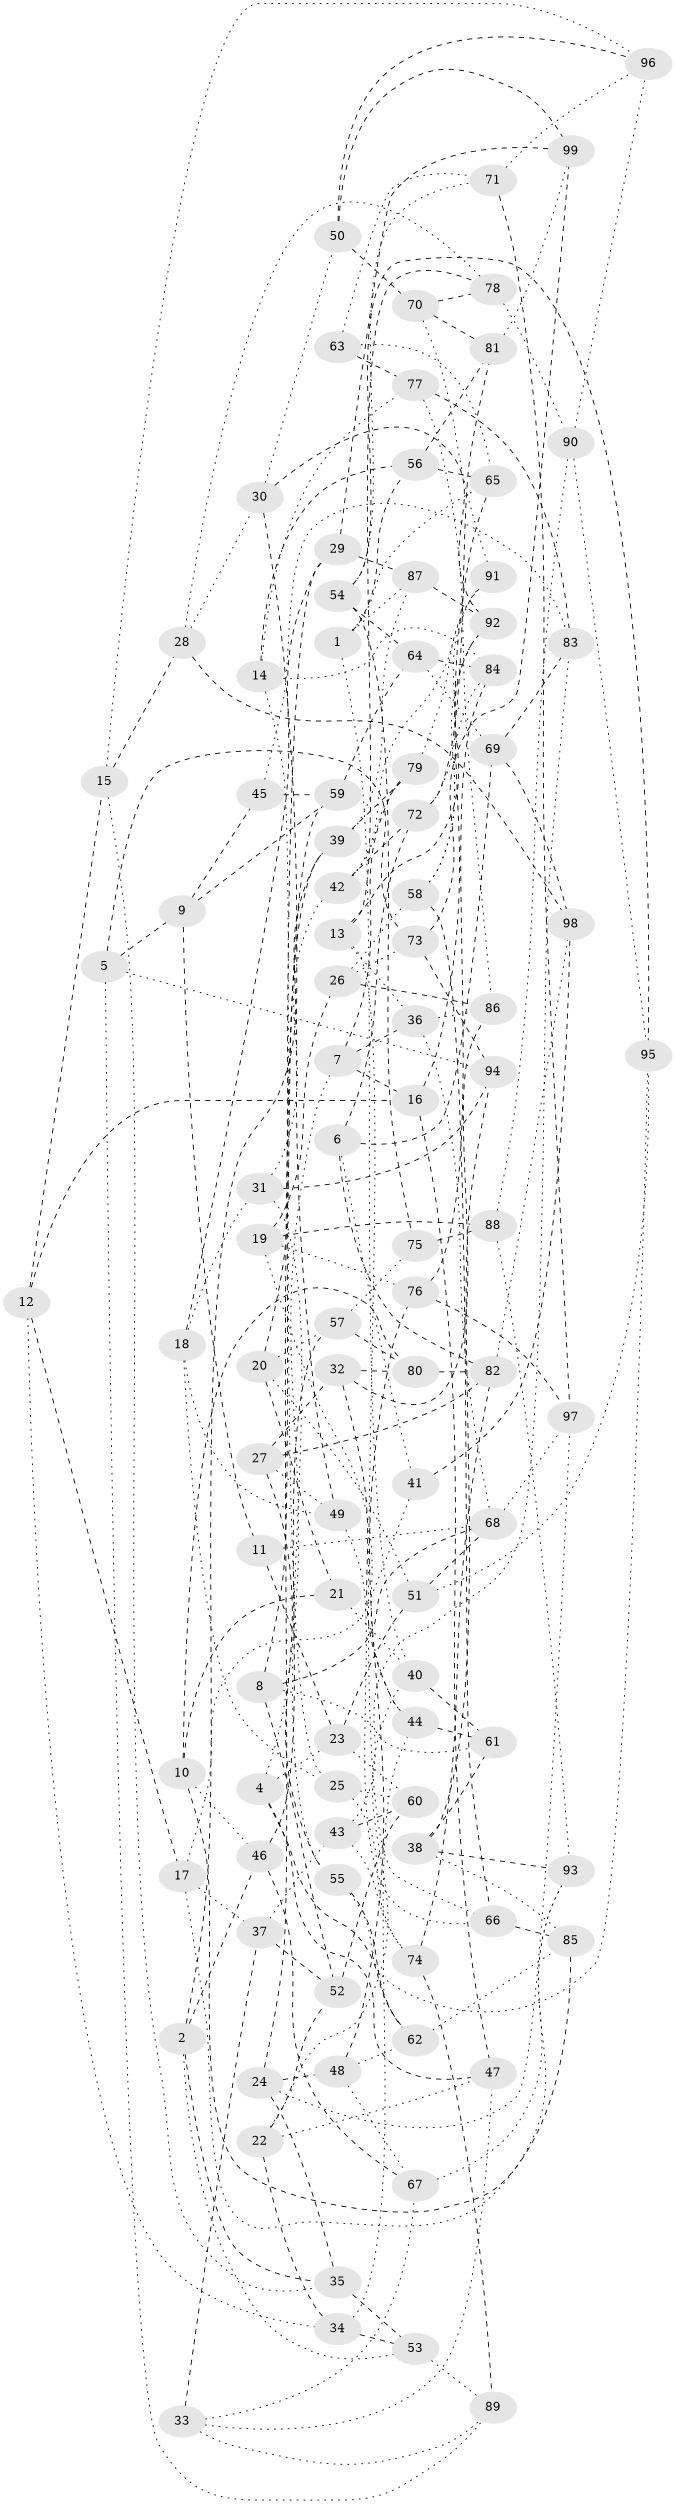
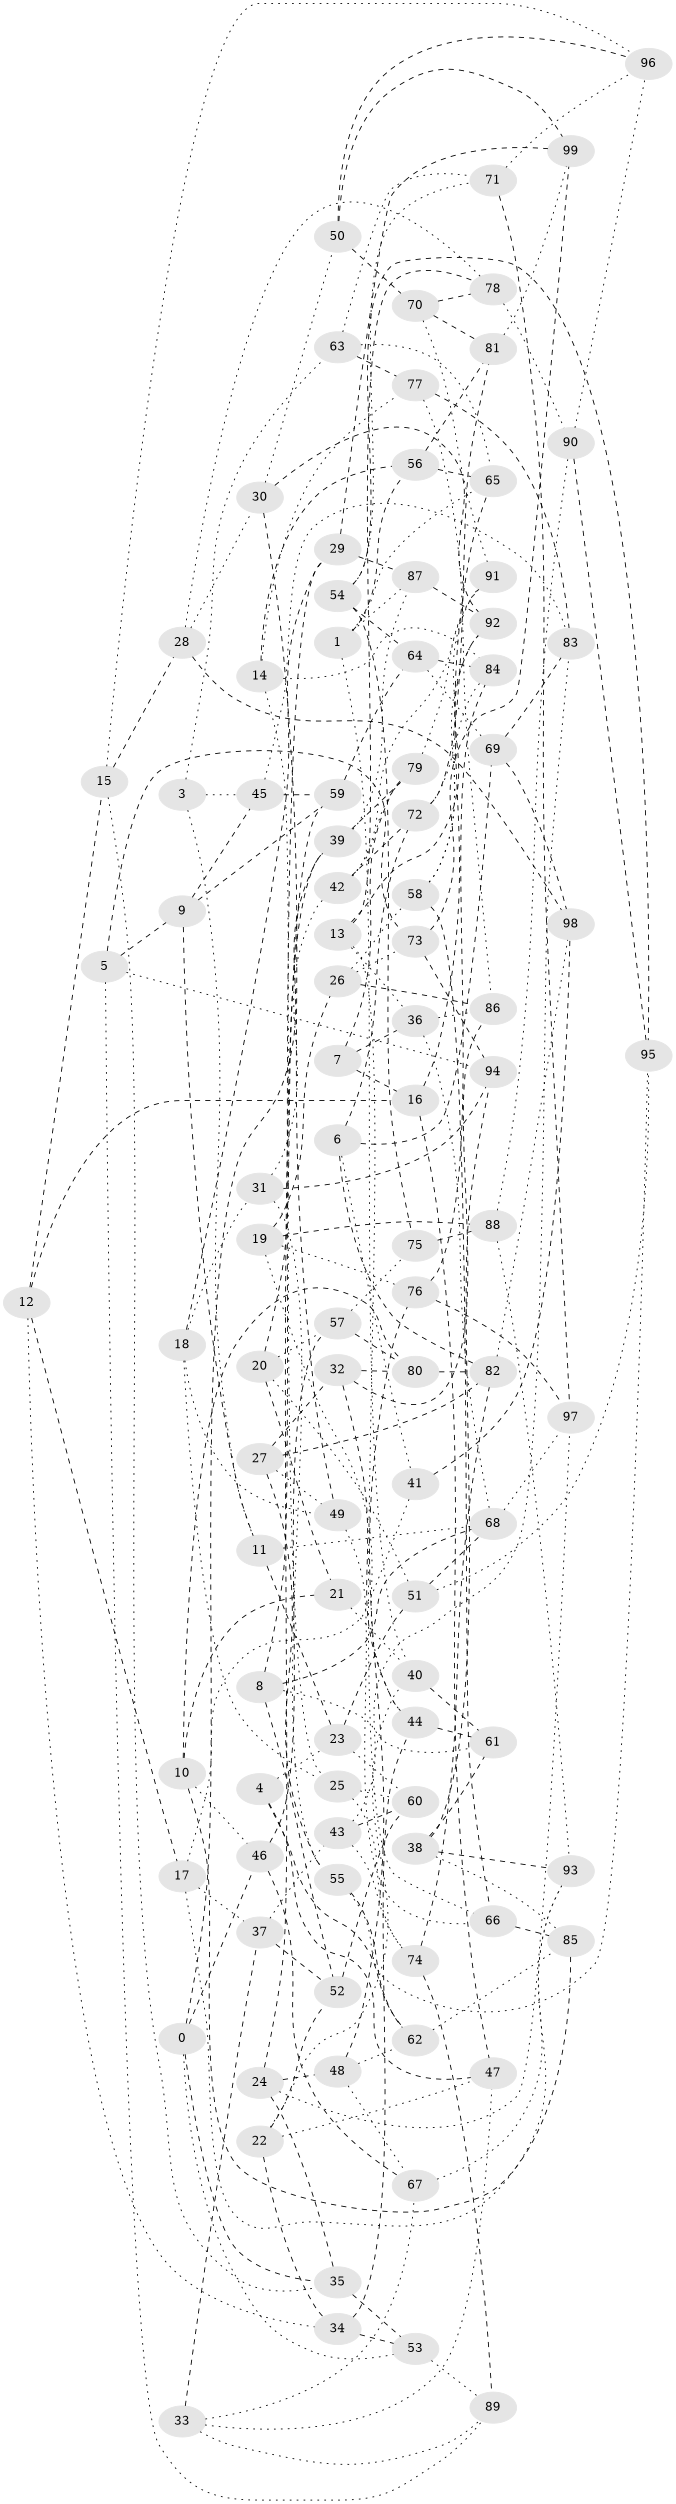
(610, 749) -> (610, 749)
none -> (182, 795)
(295, 1424) -> none
(384, 2028) -> (384, 2028)
(182, 2039) -> (182, 2039)
